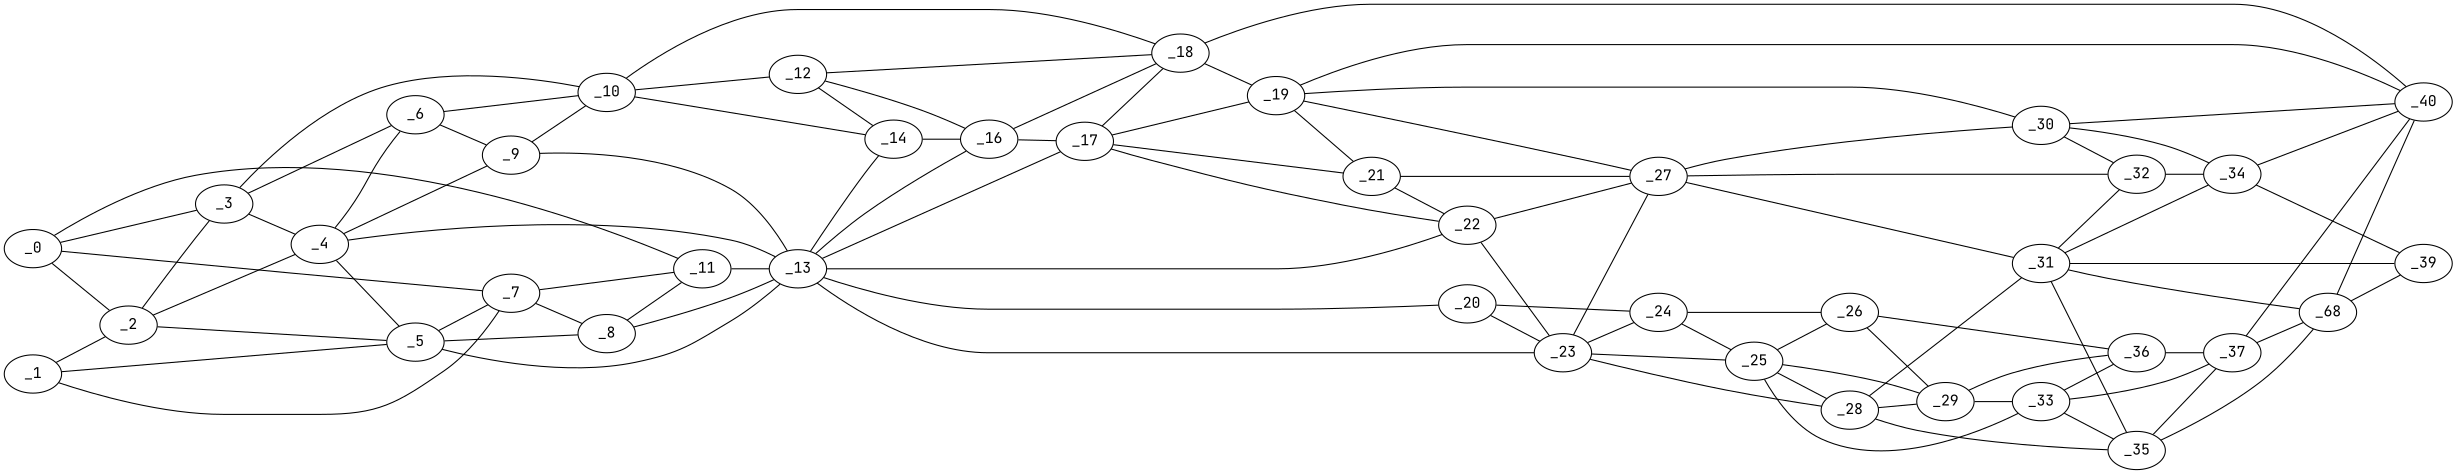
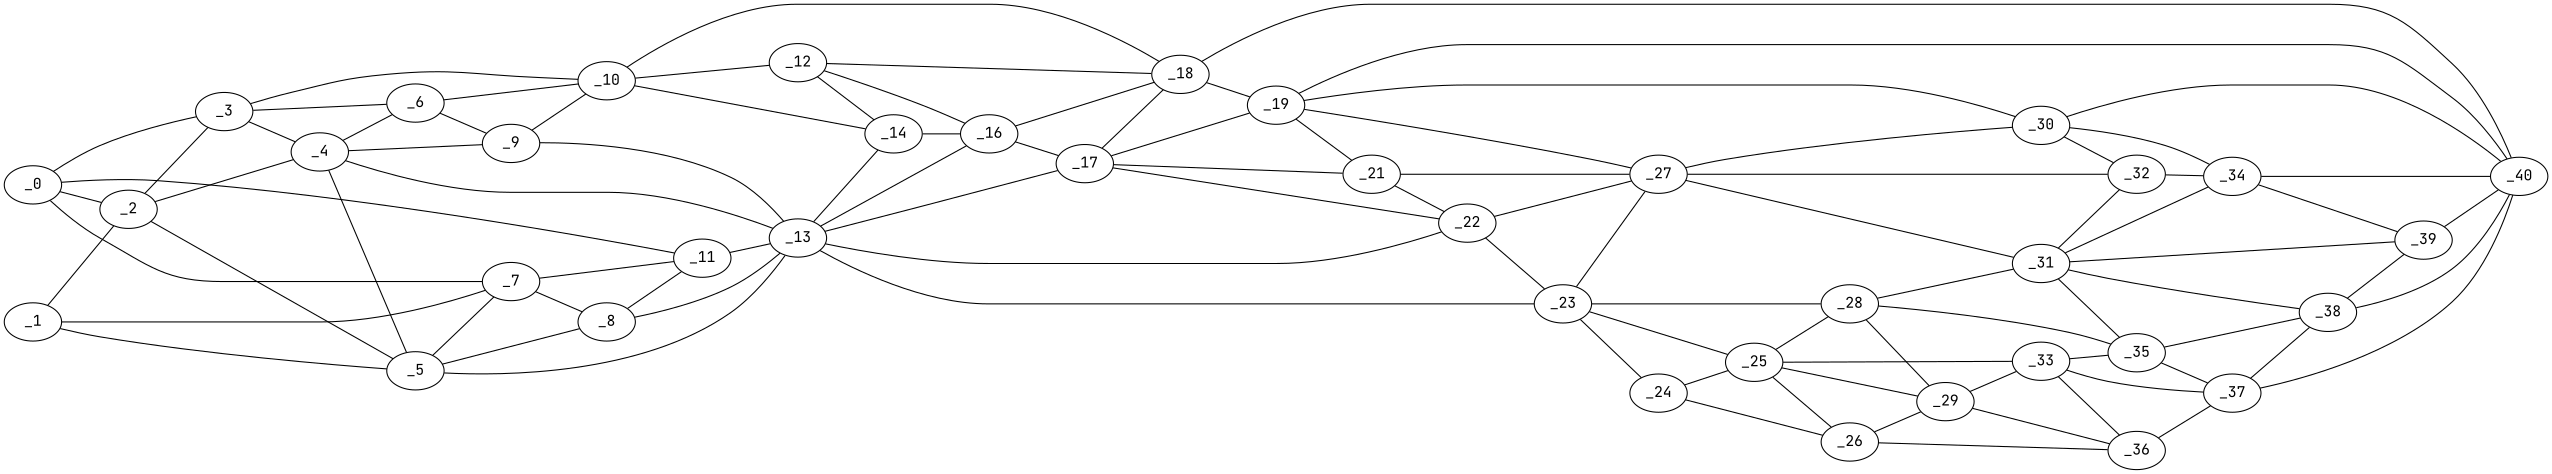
none -> (2471, 208)
(1467, 304) -> none
(2328, 312) -> (2328, 312)
